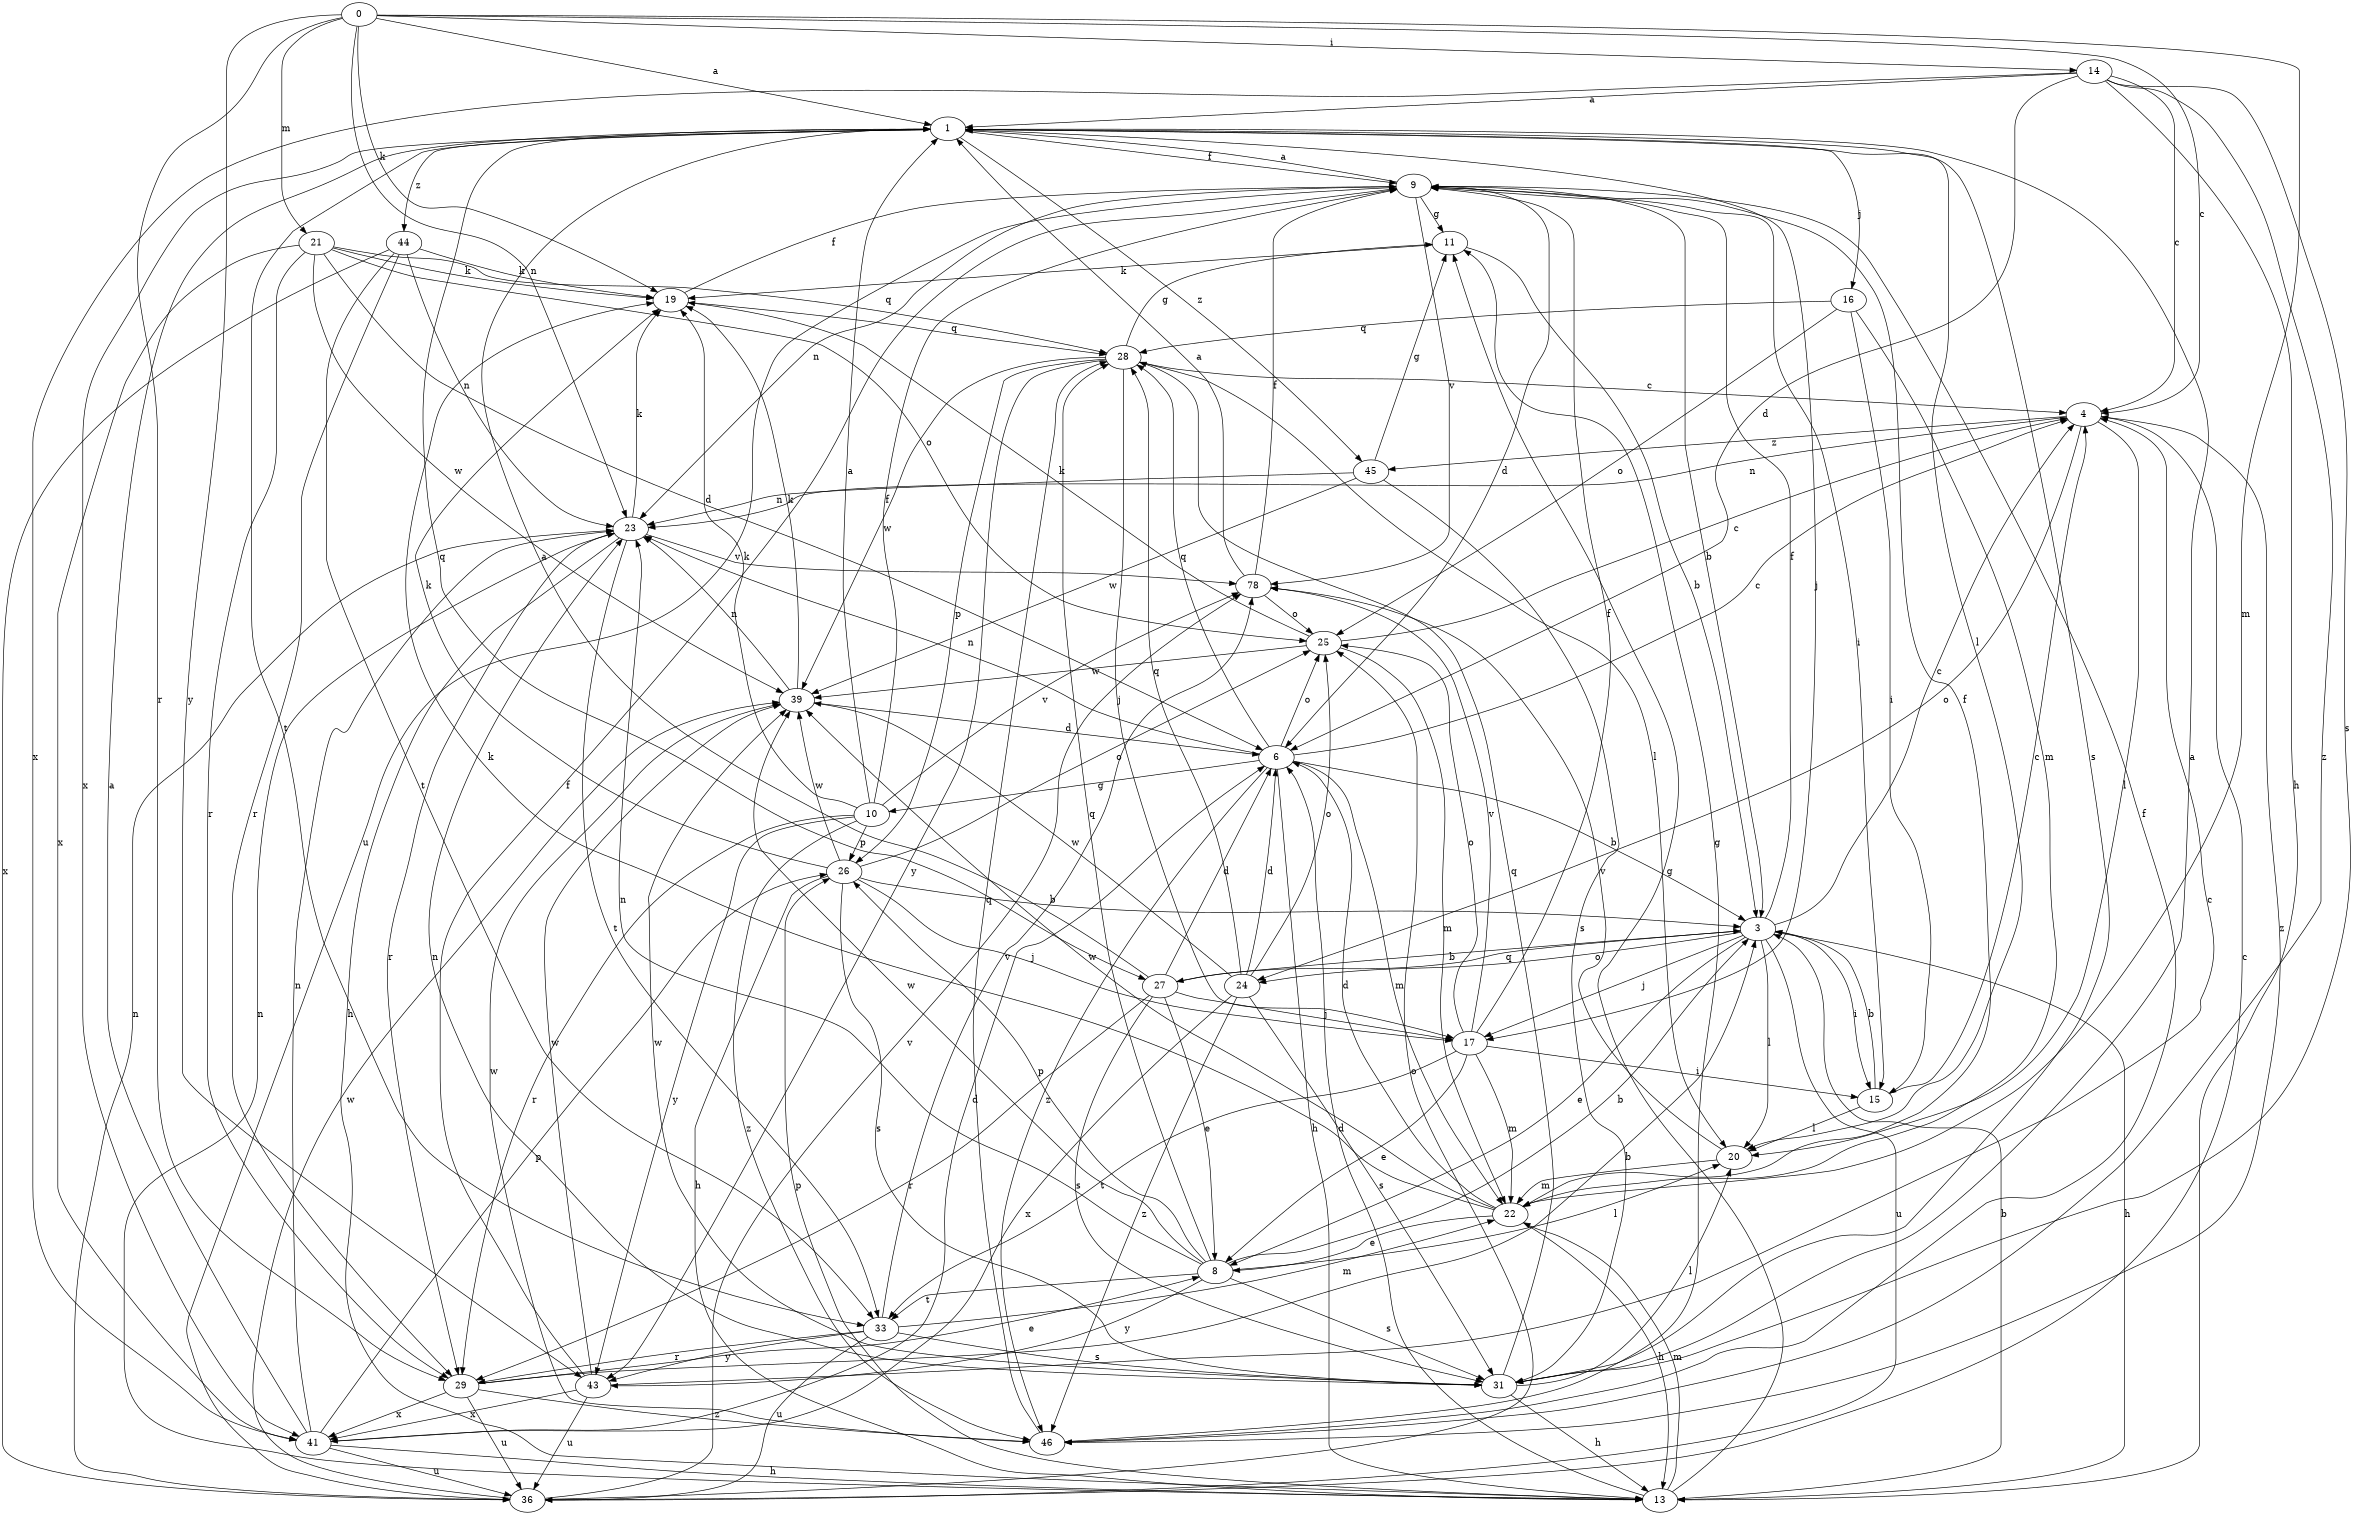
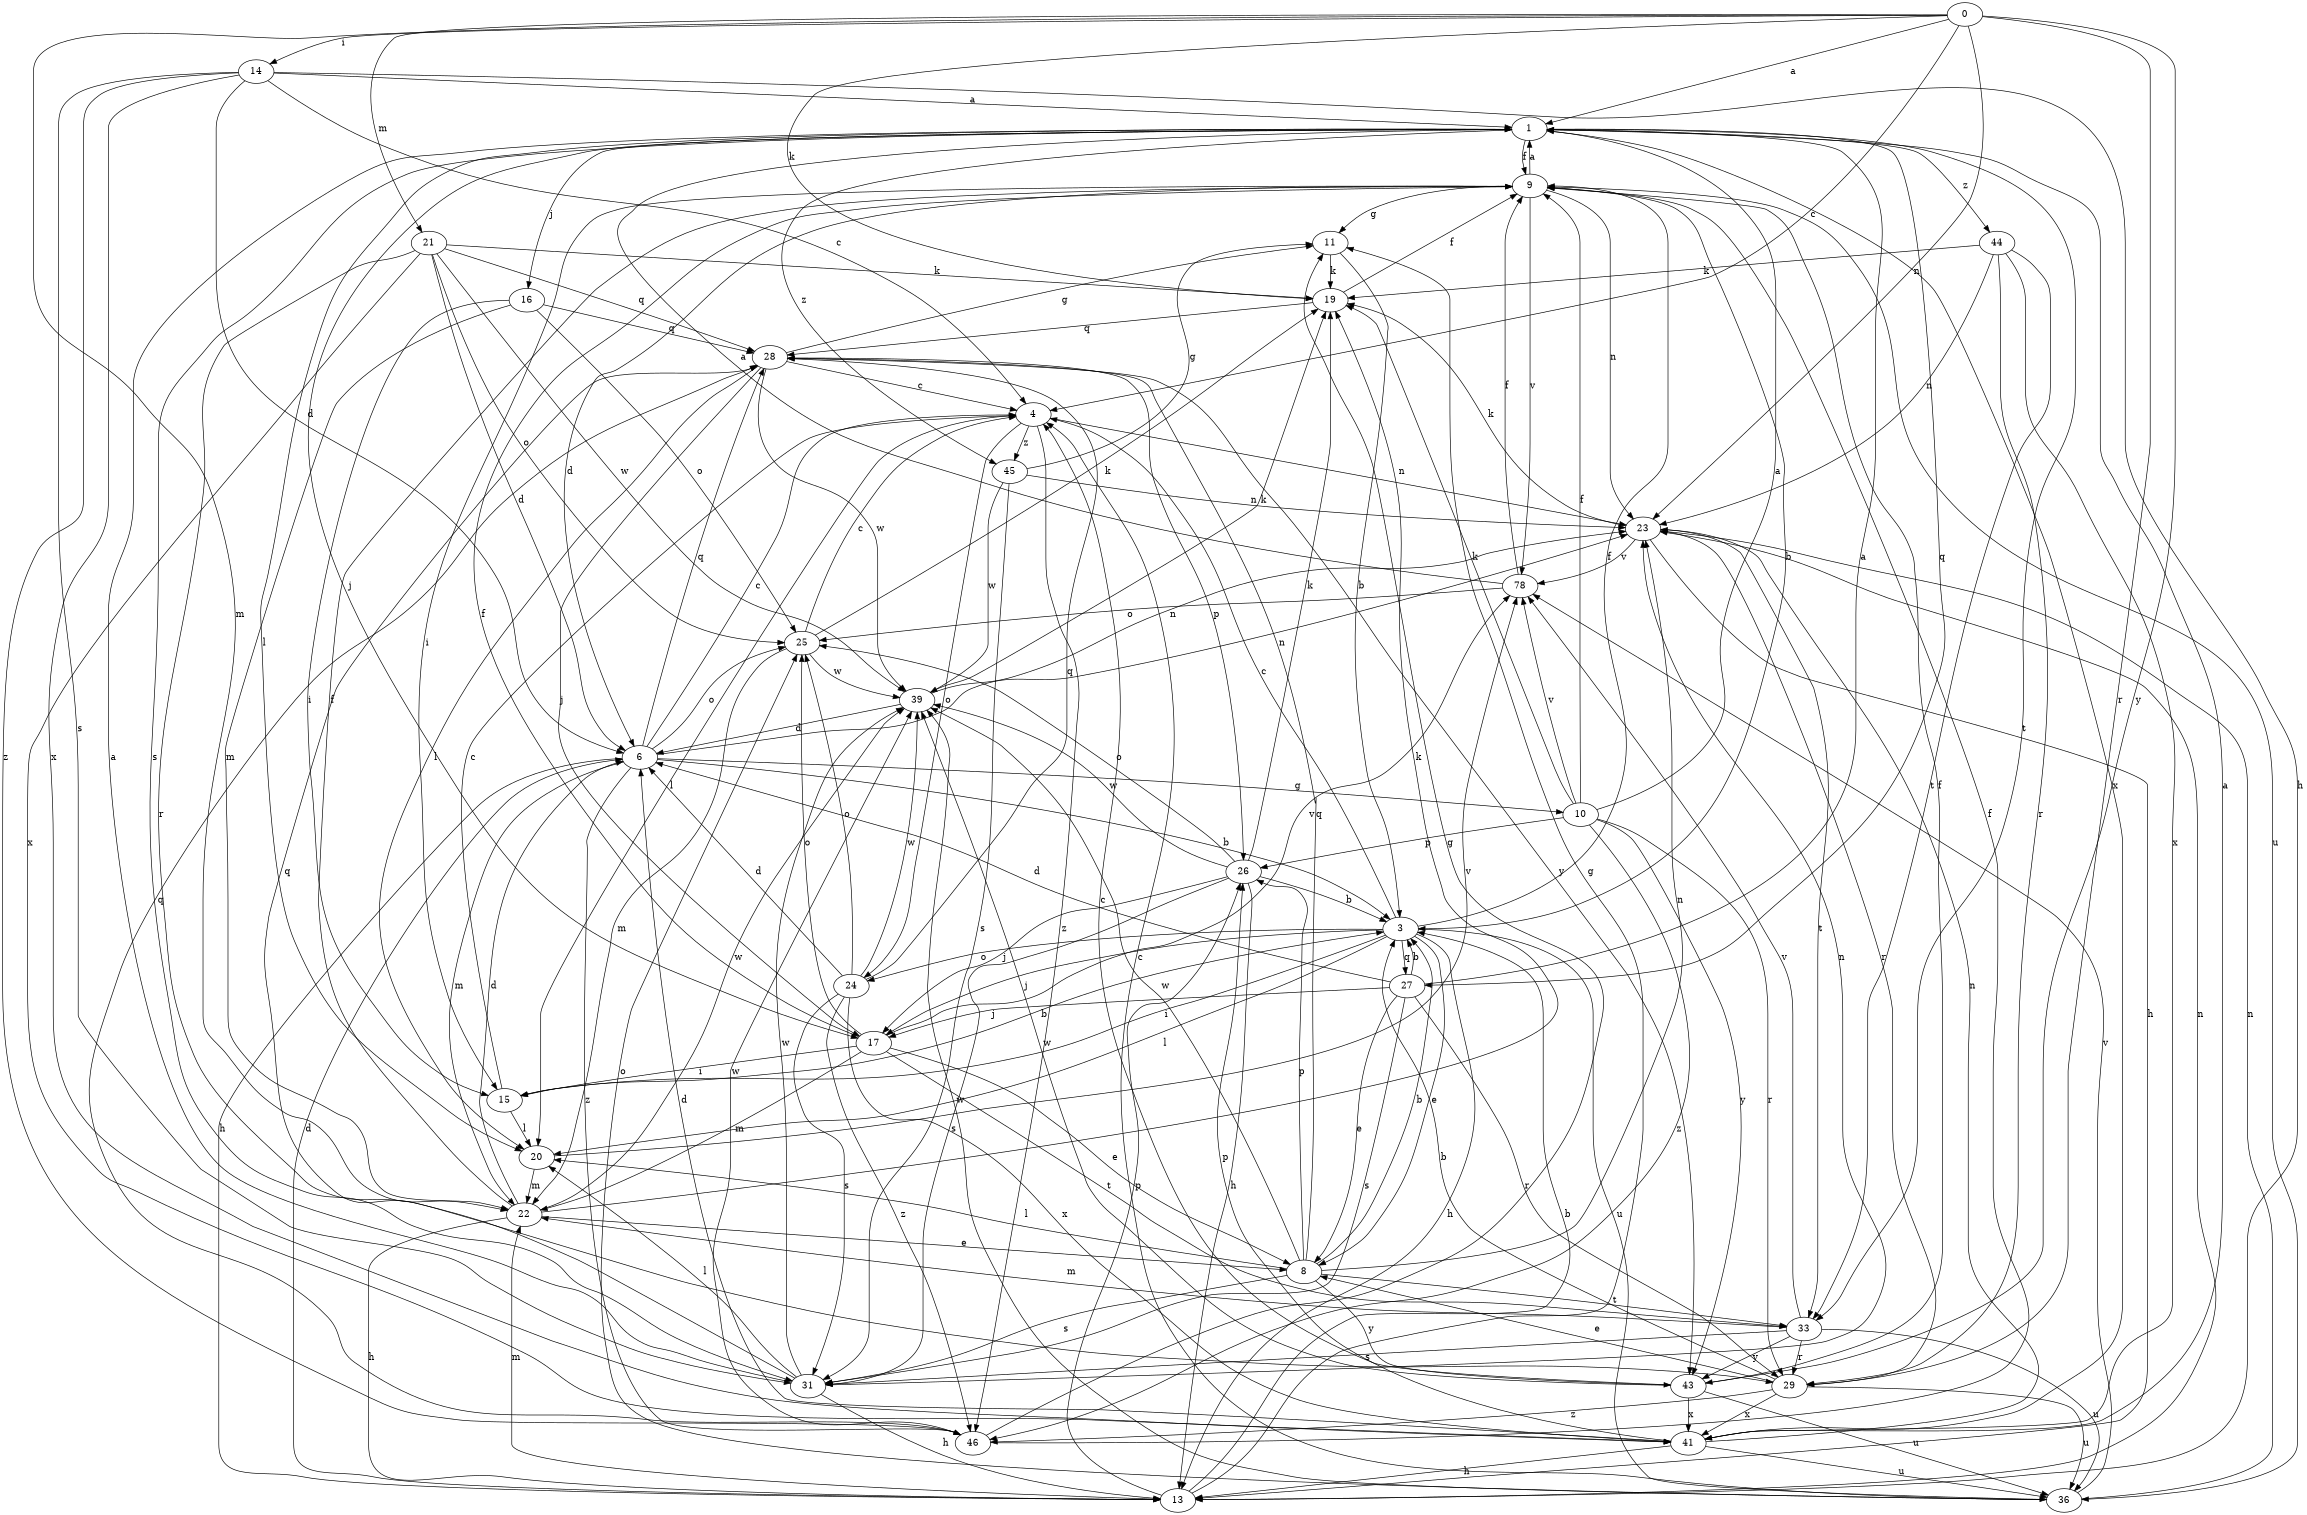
(3, 1006) -> (2173, 1023)
